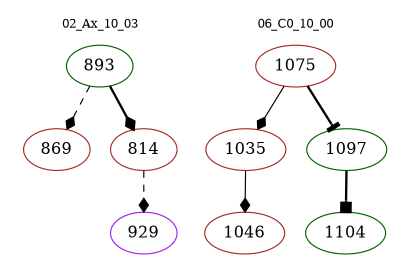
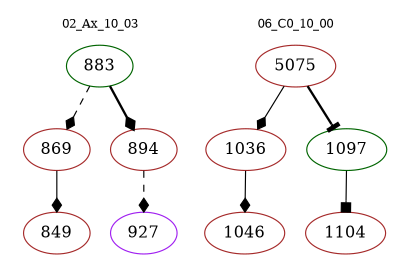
(100, 66) -> (100, 66)
(296, 66) -> (296, 66)
(144, 150) -> (144, 150)
(246, 150) -> (246, 150)
(346, 186) -> (346, 186)
none -> (57, 233)
(144, 233) -> (144, 233)
(346, 233) -> (346, 233)
